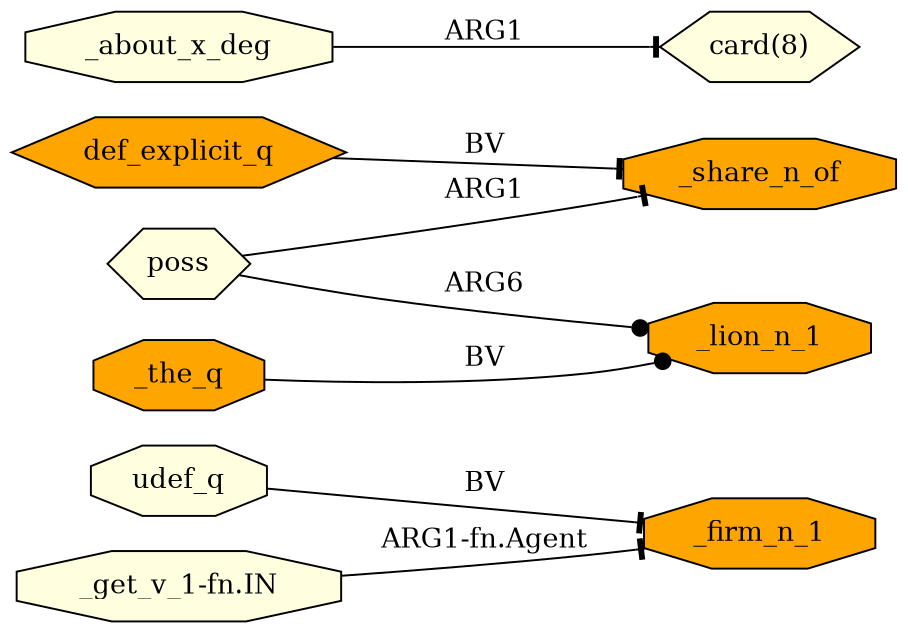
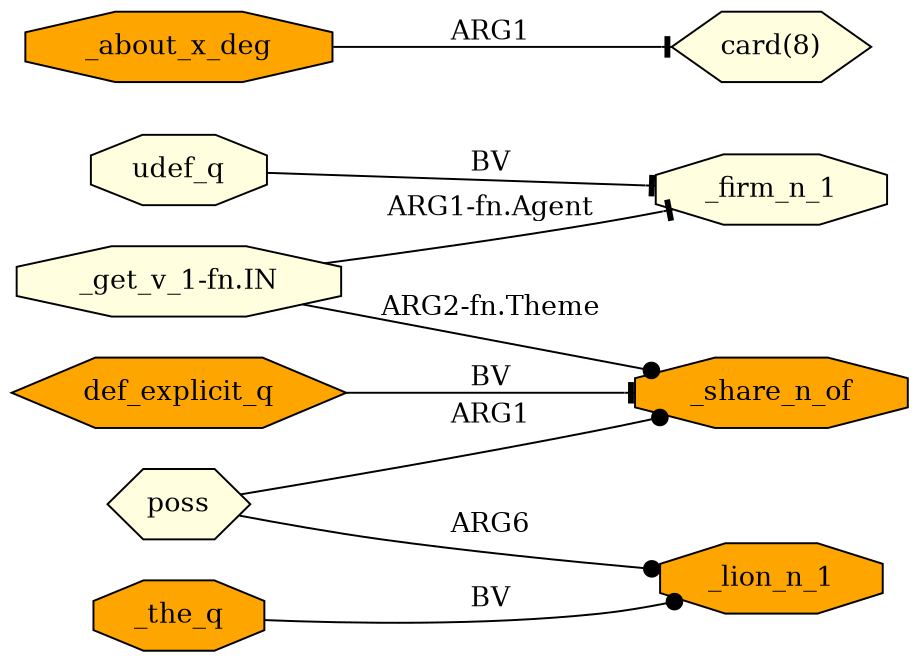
(179, 47) -> (179, 47)
(440, 228) -> (447, 459)
none -> (473, 337)
(760, 533) -> (771, 190)
